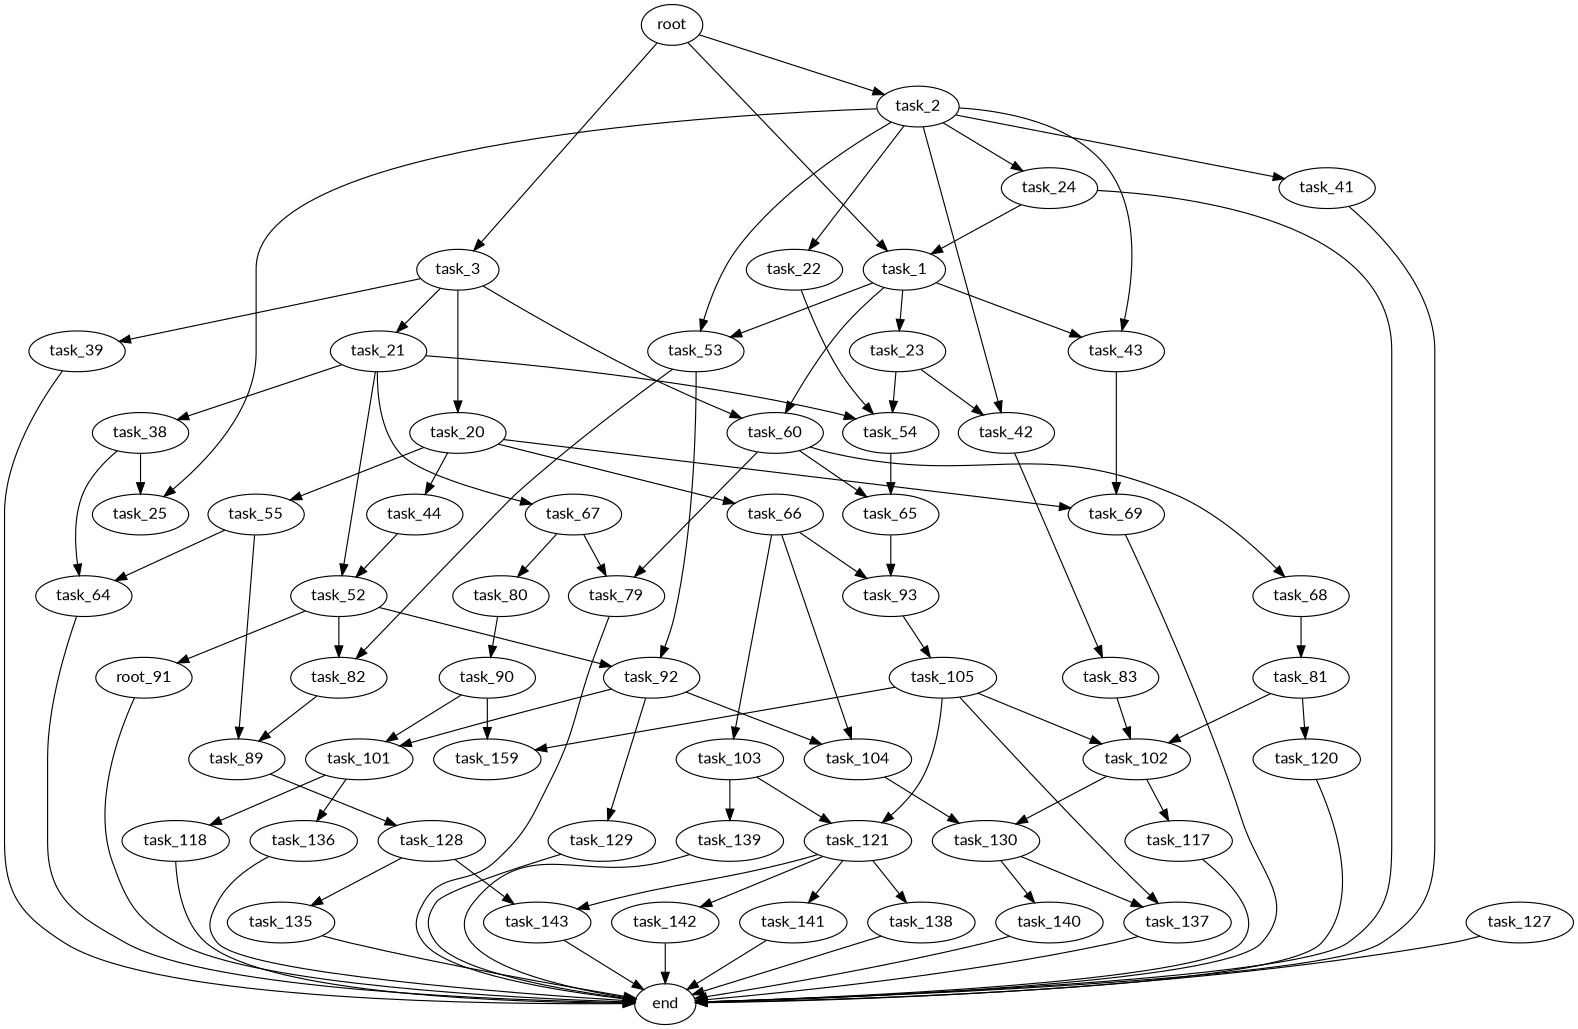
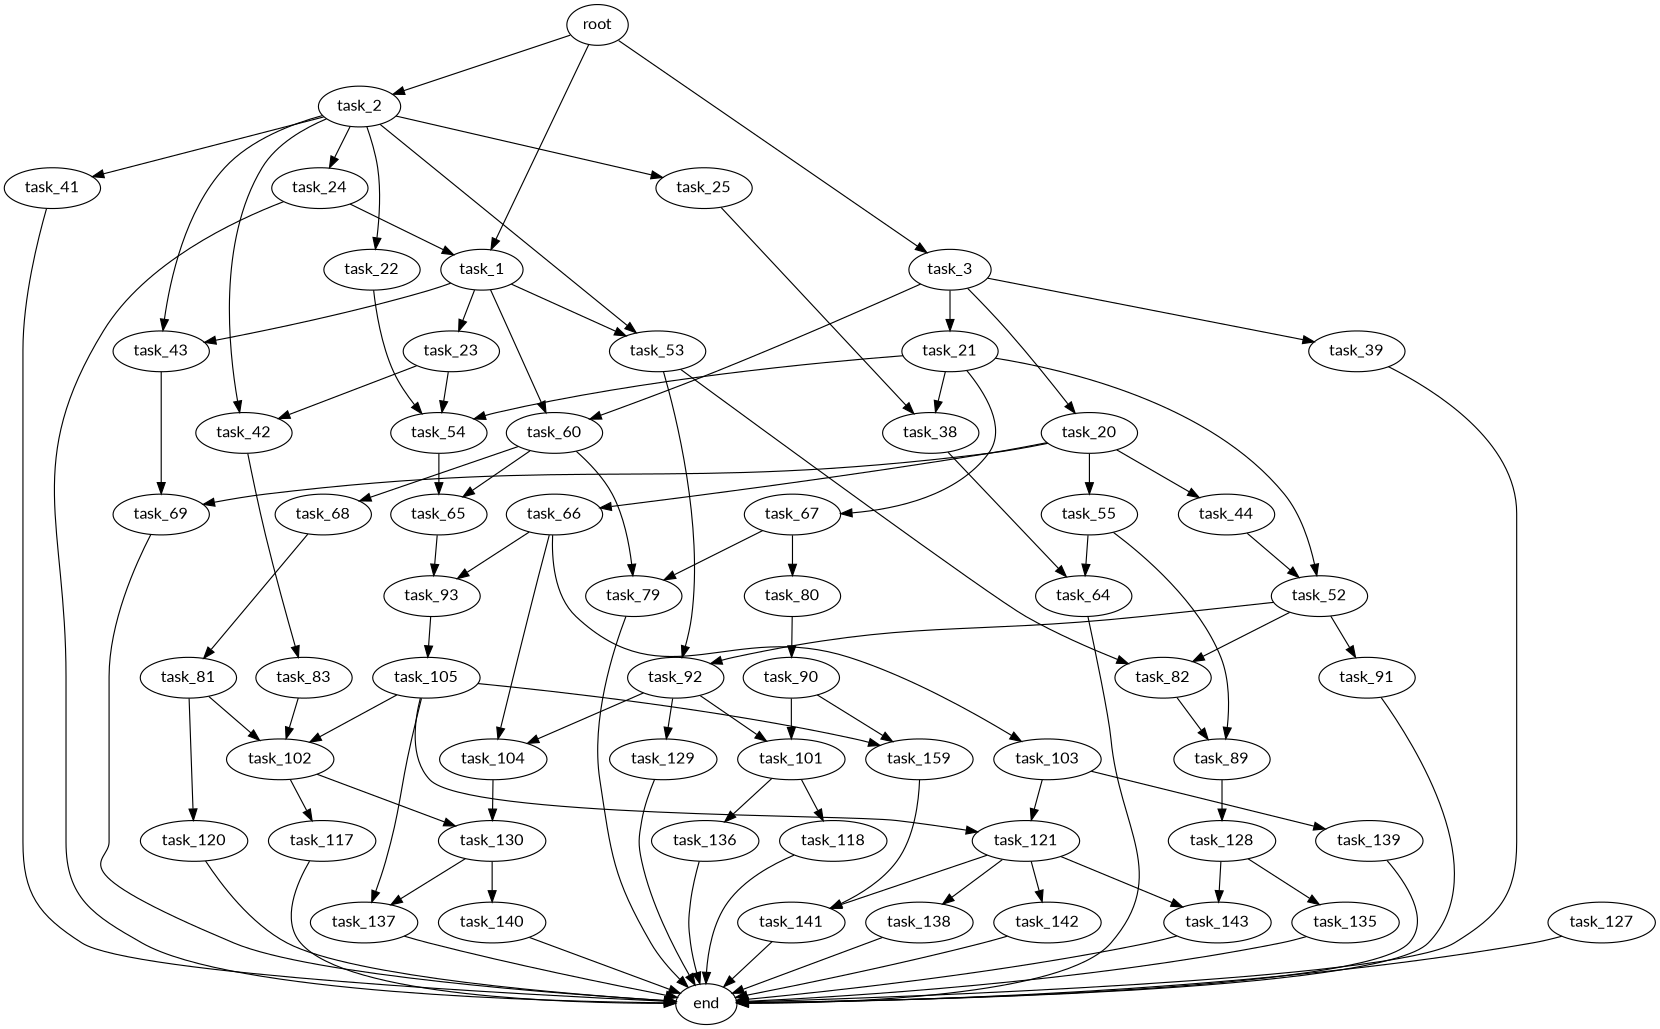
(141, 468) -> (814, 306)
(144, 678) -> (1367, 678)
none -> (901, 855)
